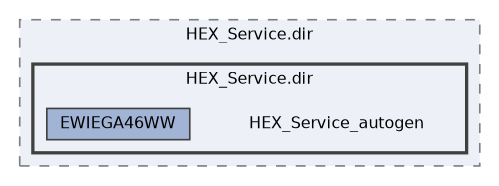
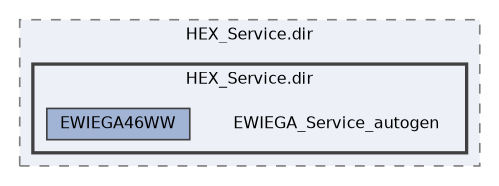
(337, 124) -> (337, 124)
